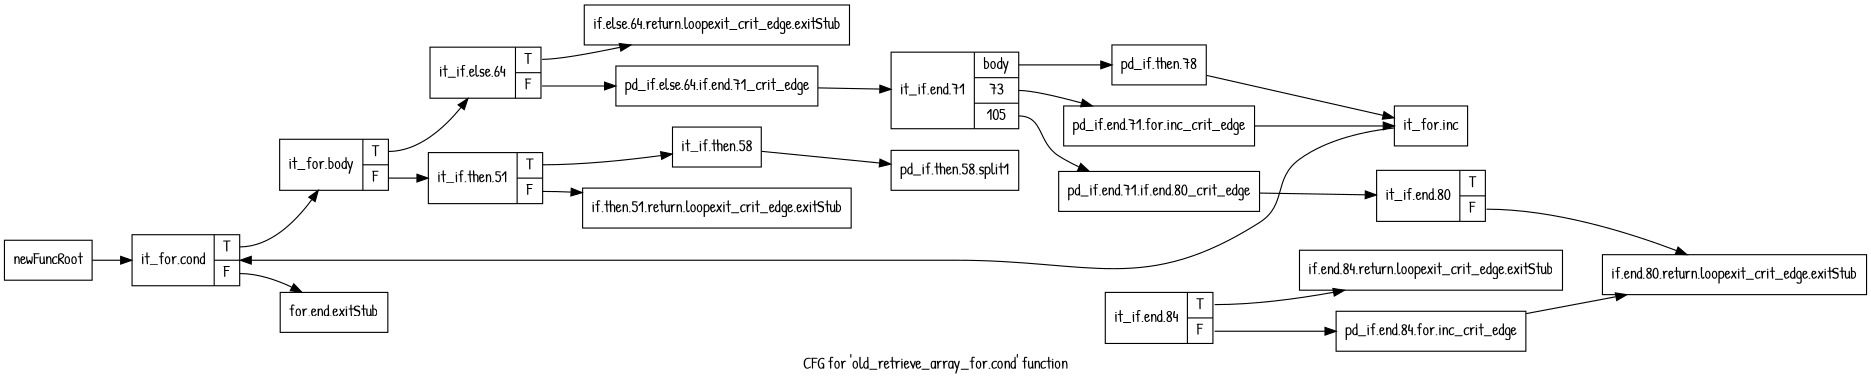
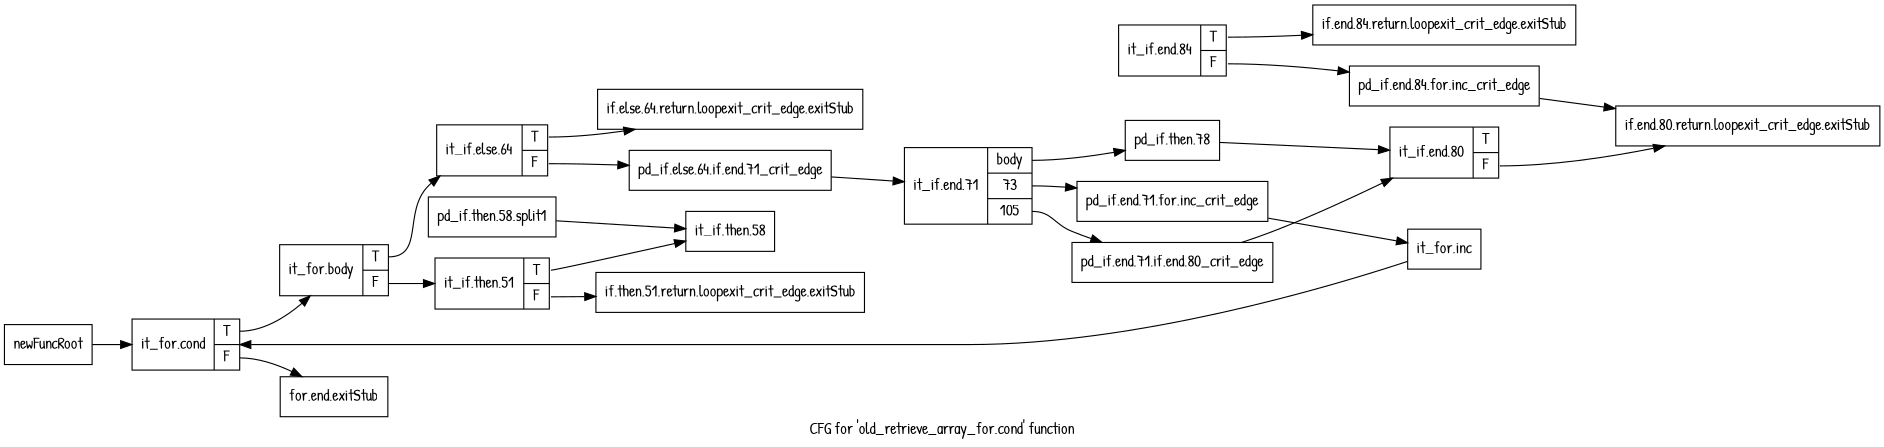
(1295, 95) -> (1299, 146)
(821, 157) -> (615, 224)
